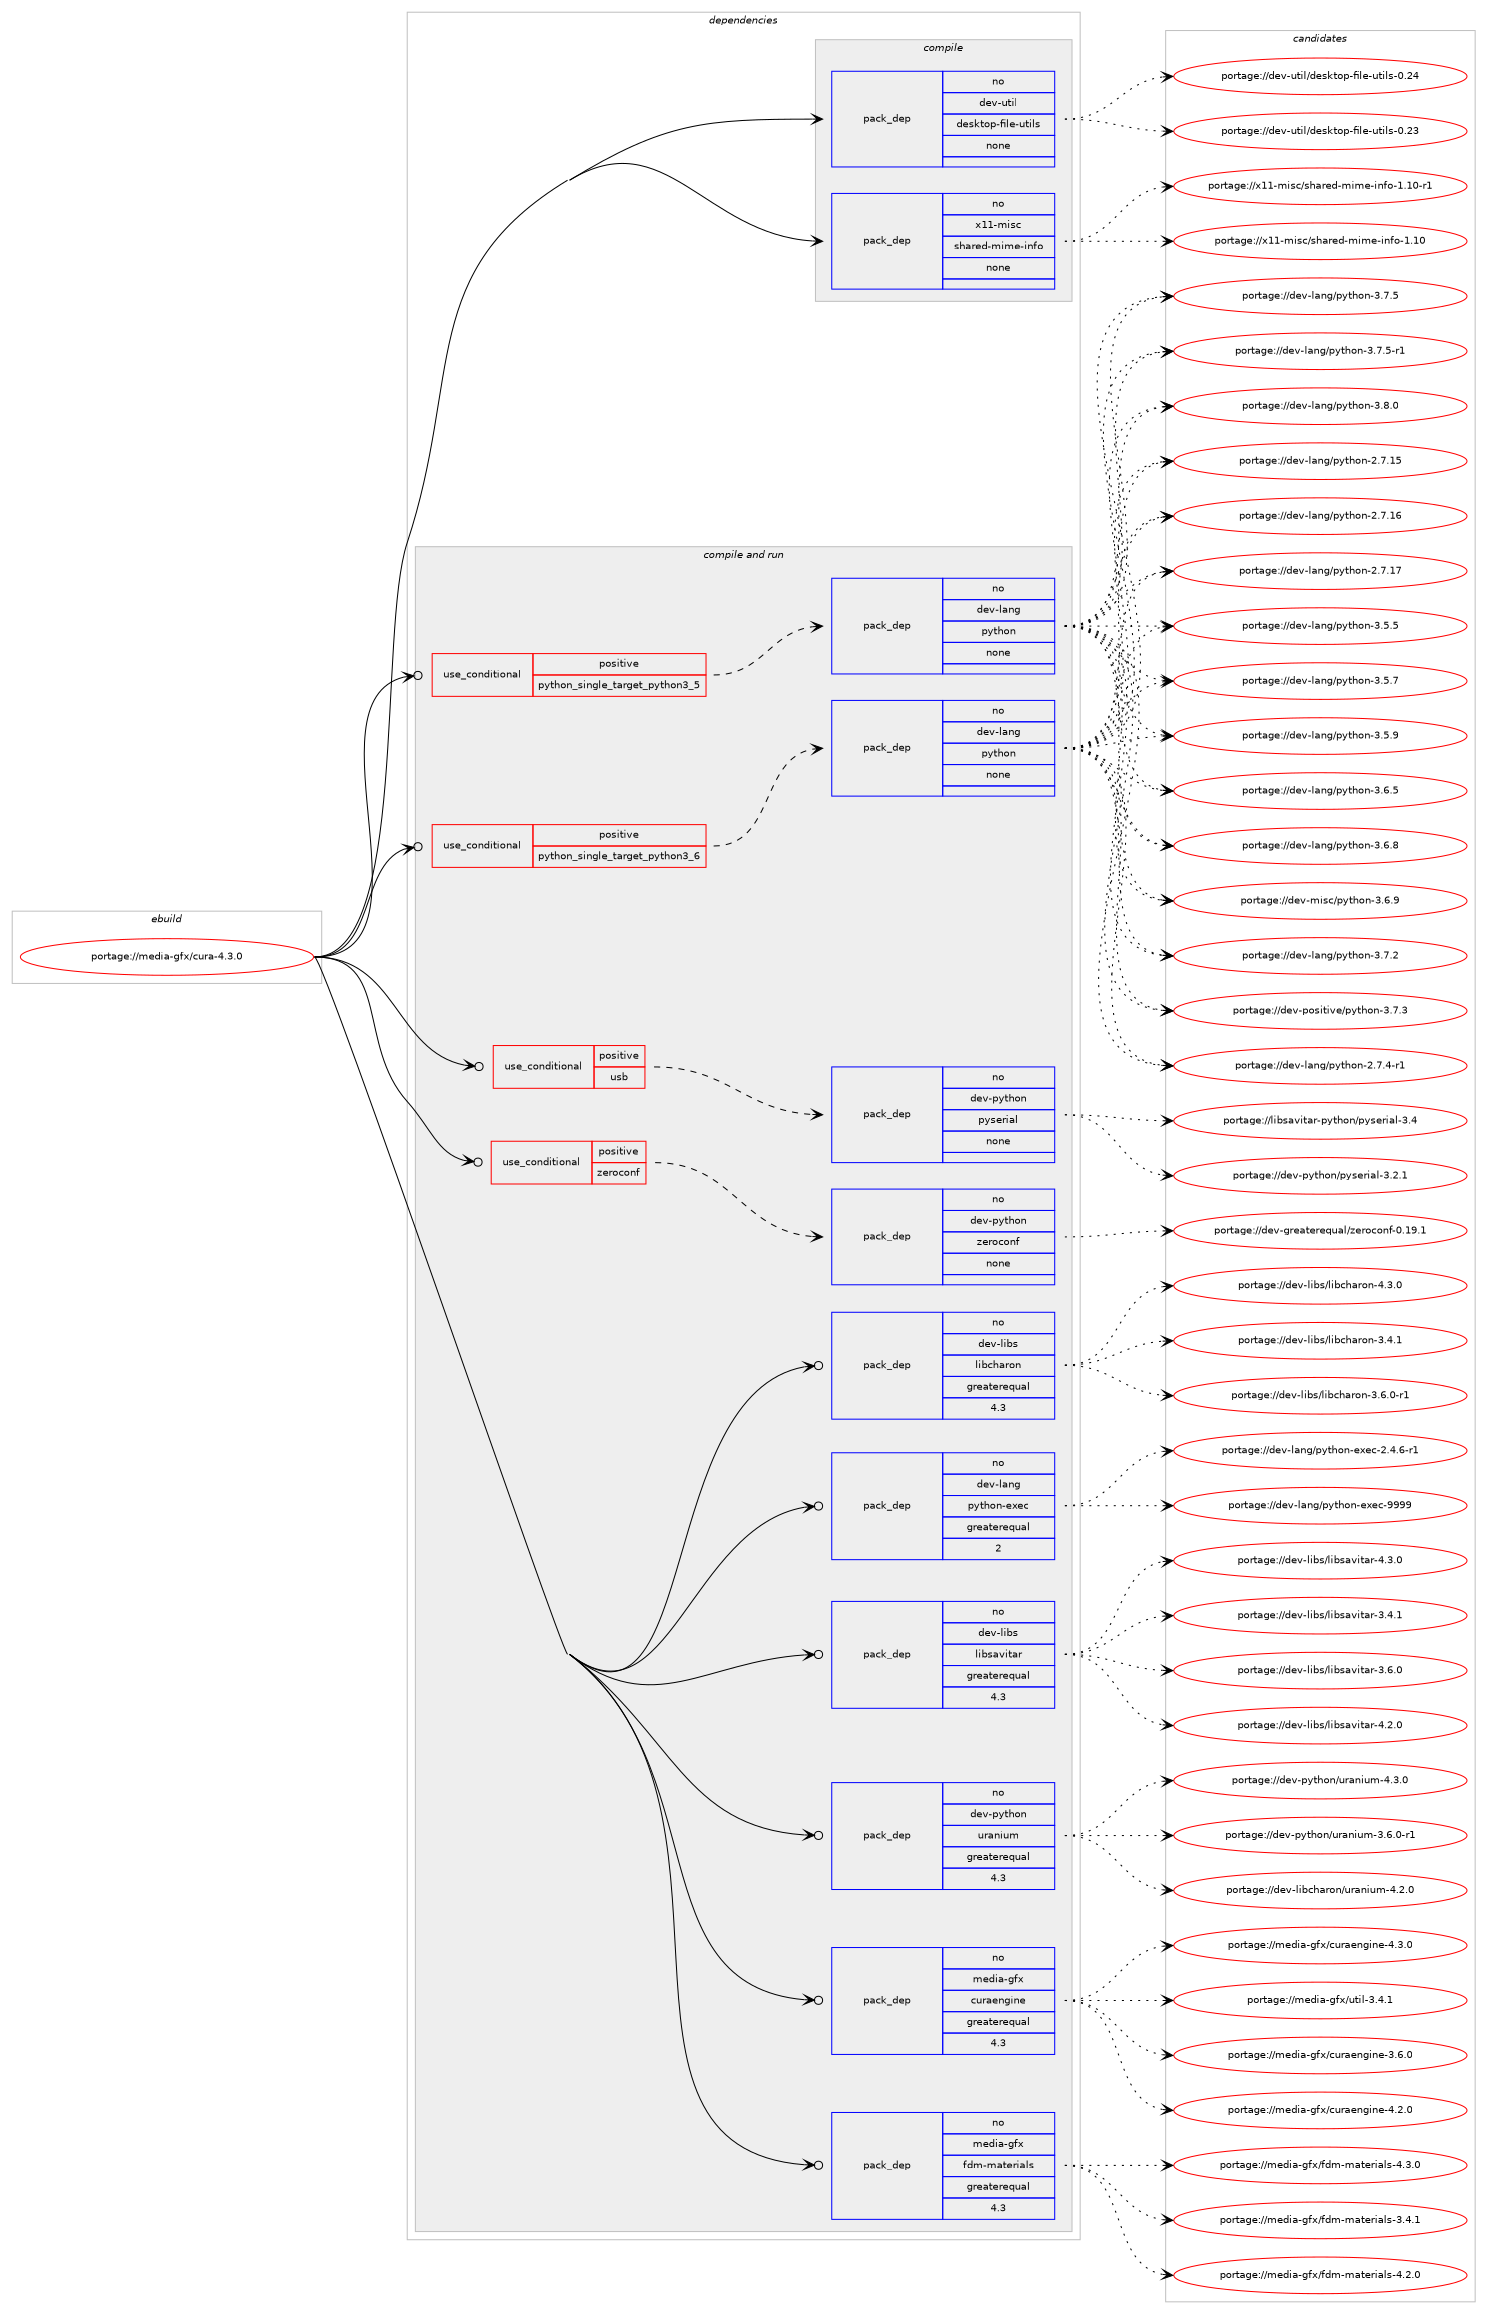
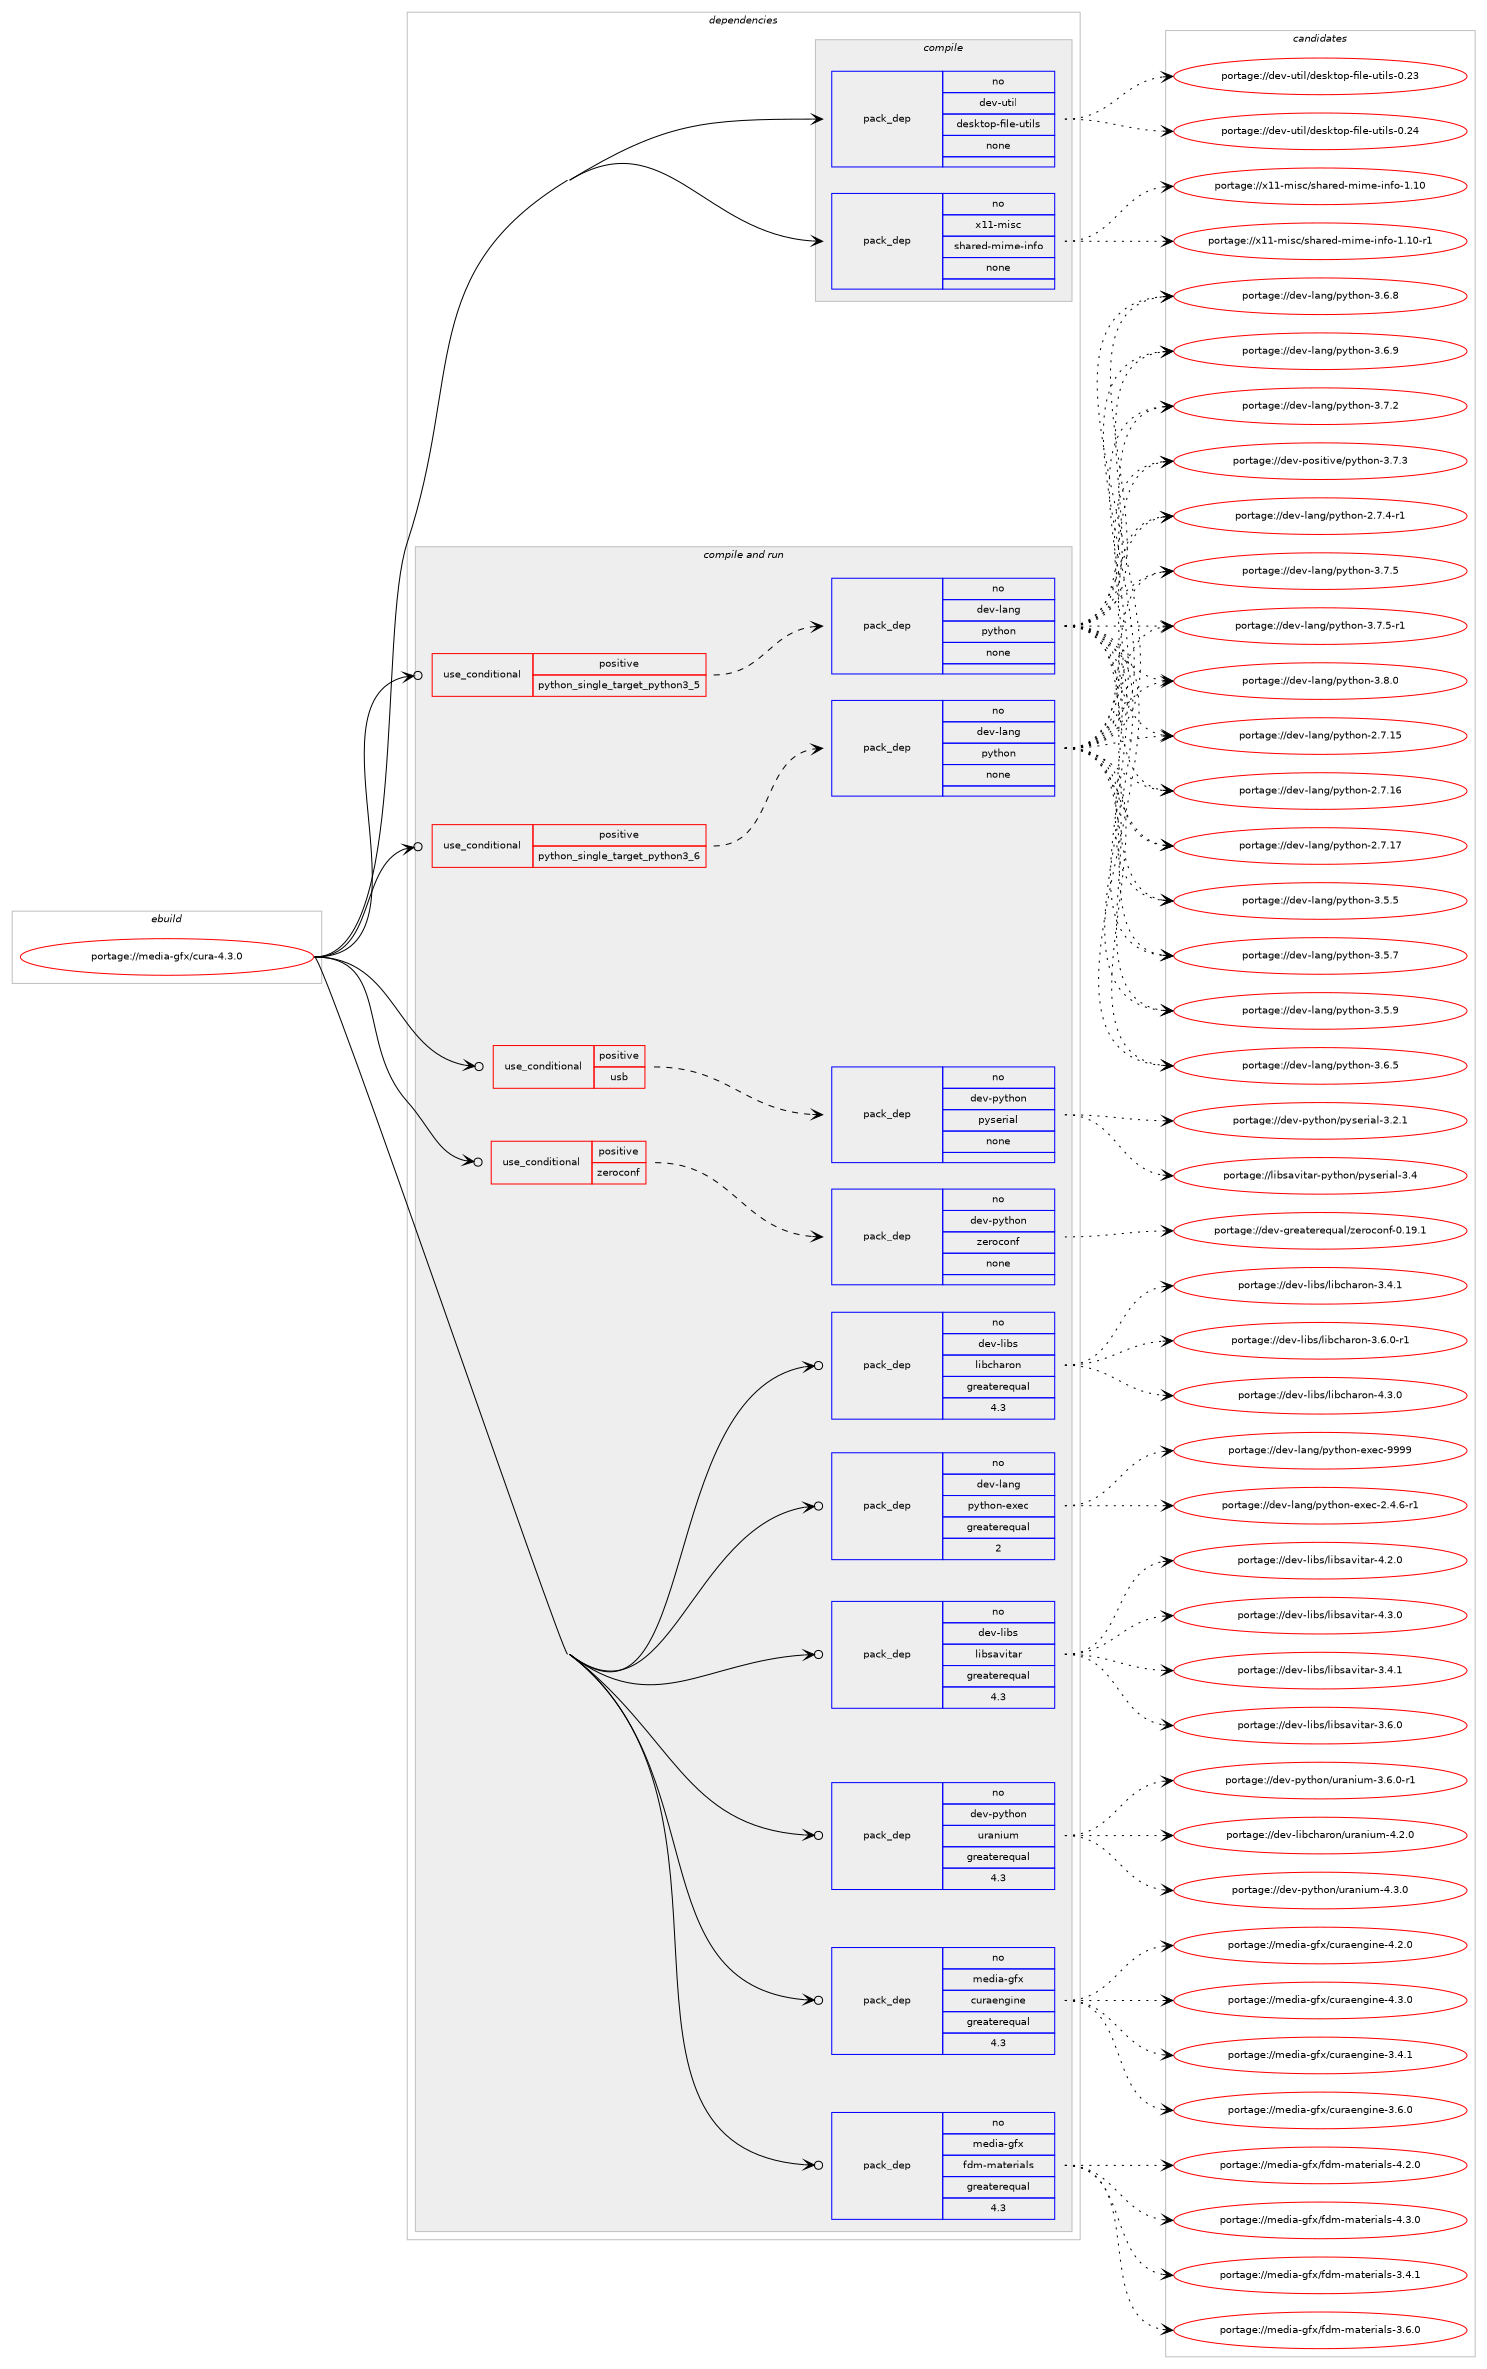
(1320, 901) -> (1320, 351)
(1320, 2000) -> (1320, 2055)
none -> (1320, 2330)
